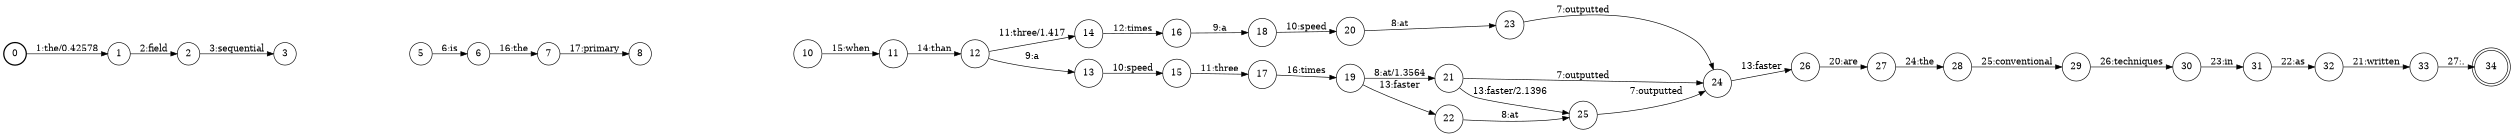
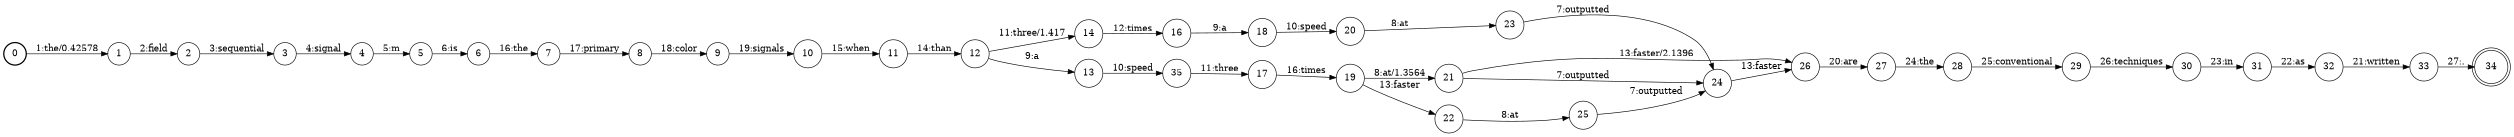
none -> (362, 54)
none -> (718, 54)
(1177, 73) -> (1177, 73)
(1510, 104) -> (1624, 59)
